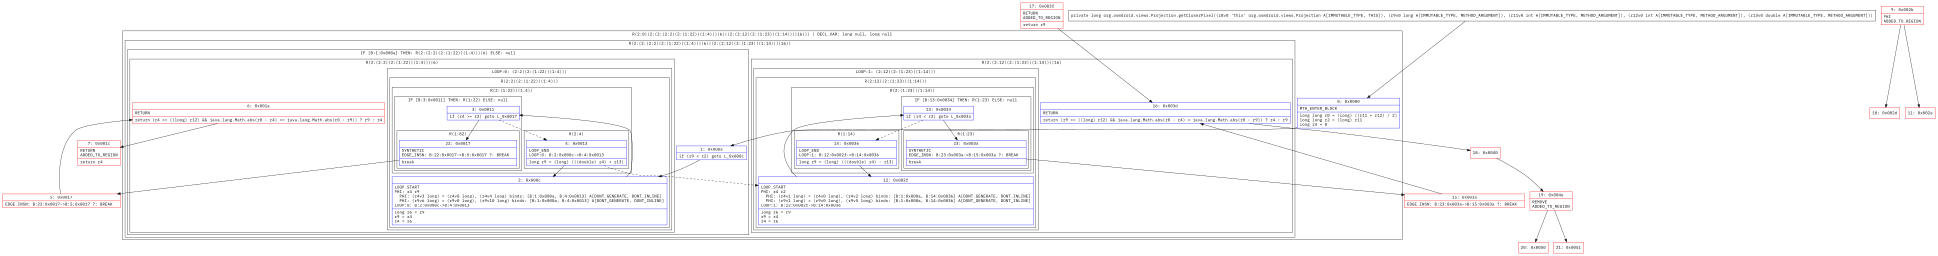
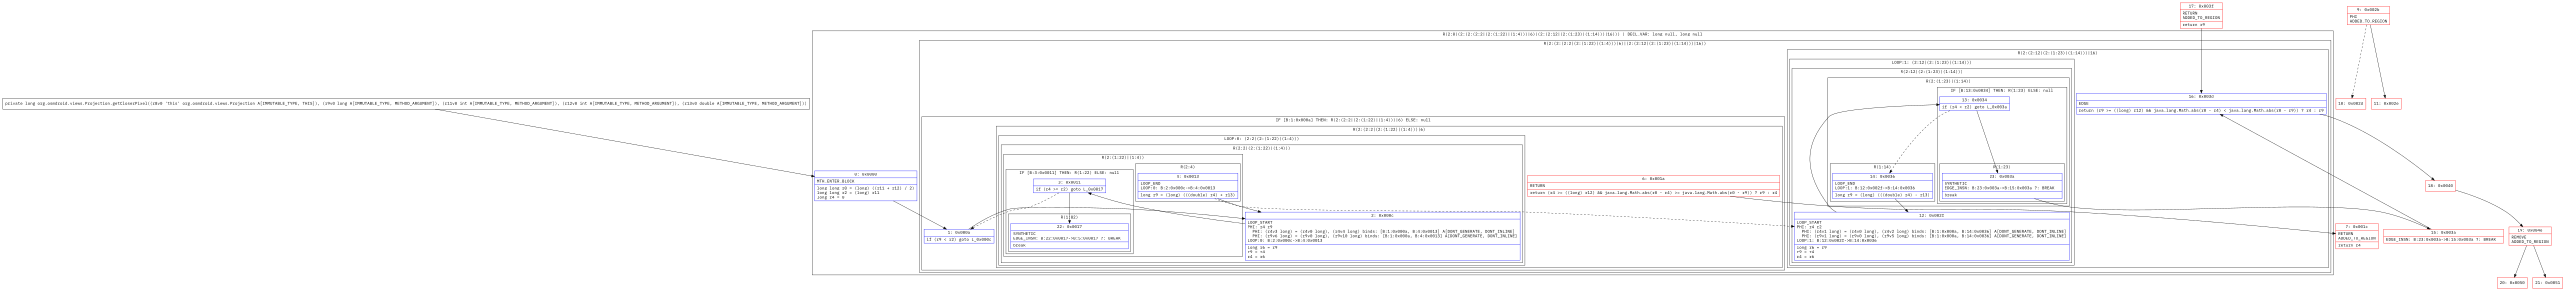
(1894, 65) -> (2360, 60)
(1050, 113) -> (2084, 104)
(519, 129) -> (1009, 211)
(61, 201) -> none
